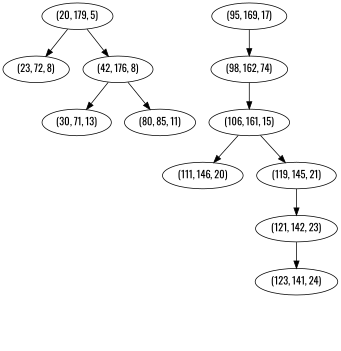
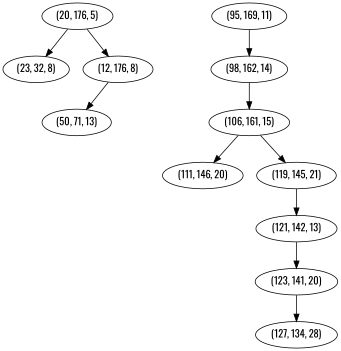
(77, 16) -> (77, 16)
(249, 16) -> (249, 16)
(36, 69) -> (36, 69)
(118, 69) -> (118, 69)
(249, 69) -> (249, 69)
(77, 122) -> (77, 122)
(160, 122) -> none
(296, 229) -> (296, 229)
(296, 282) -> (296, 282)
none -> (296, 335)
